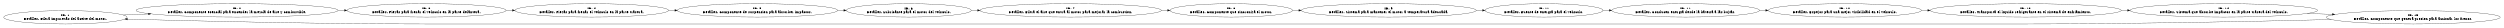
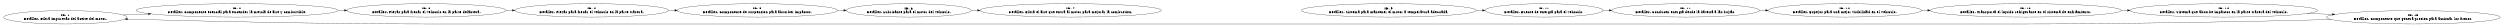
(1231, 10) -> none
